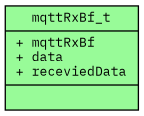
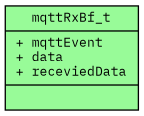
(56, 43) -> (60, 43)
